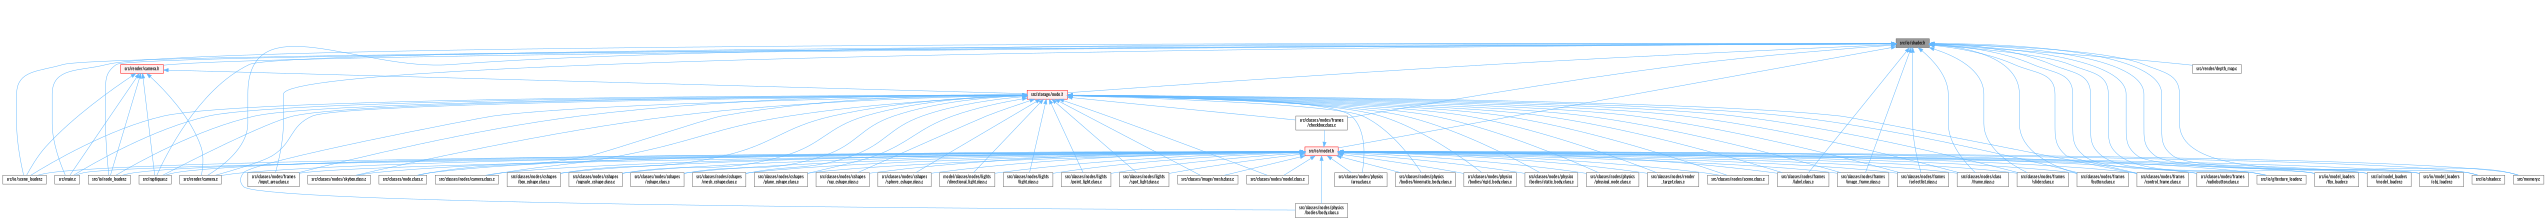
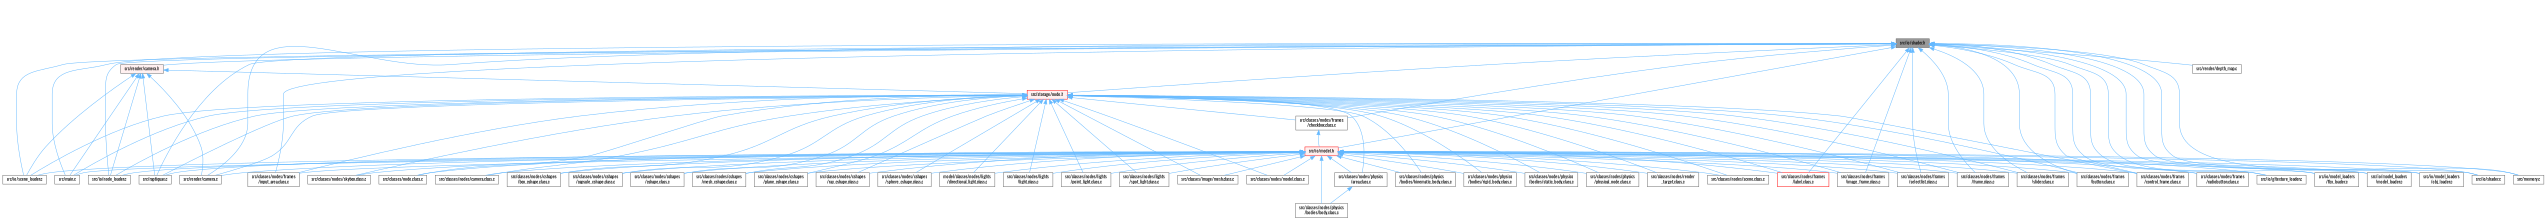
(142, 69) -> (142, 69)
(1325, 136) -> (1318, 141)
(1803, 180) -> (1803, 180)
(1983, 180) -> (1983, 180)
(368, 197) -> (1339, 197)
